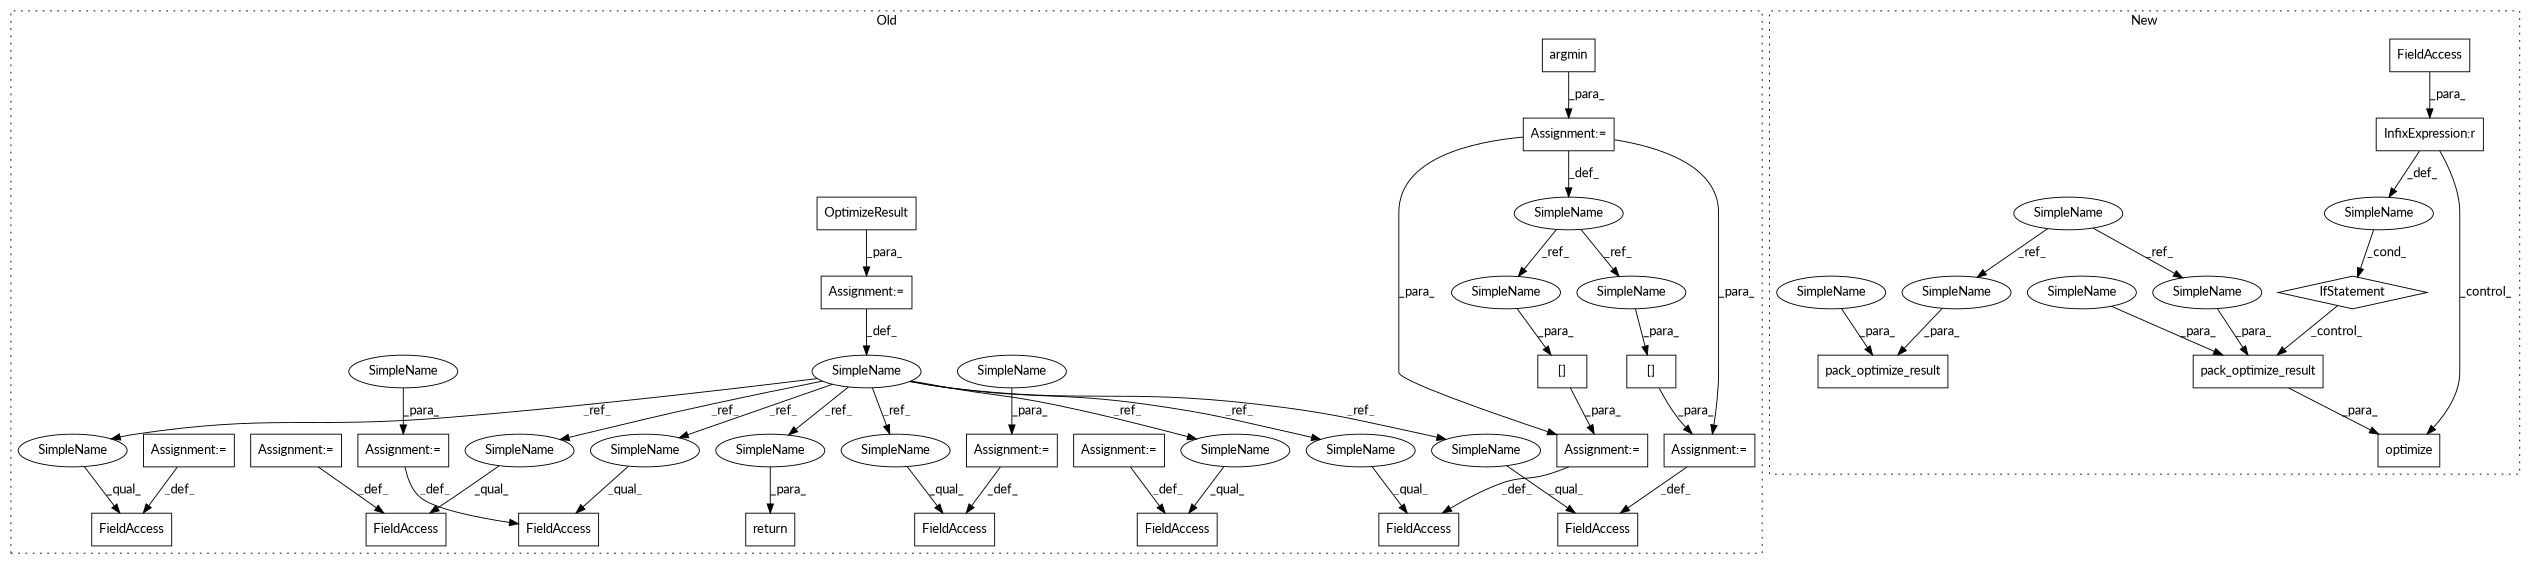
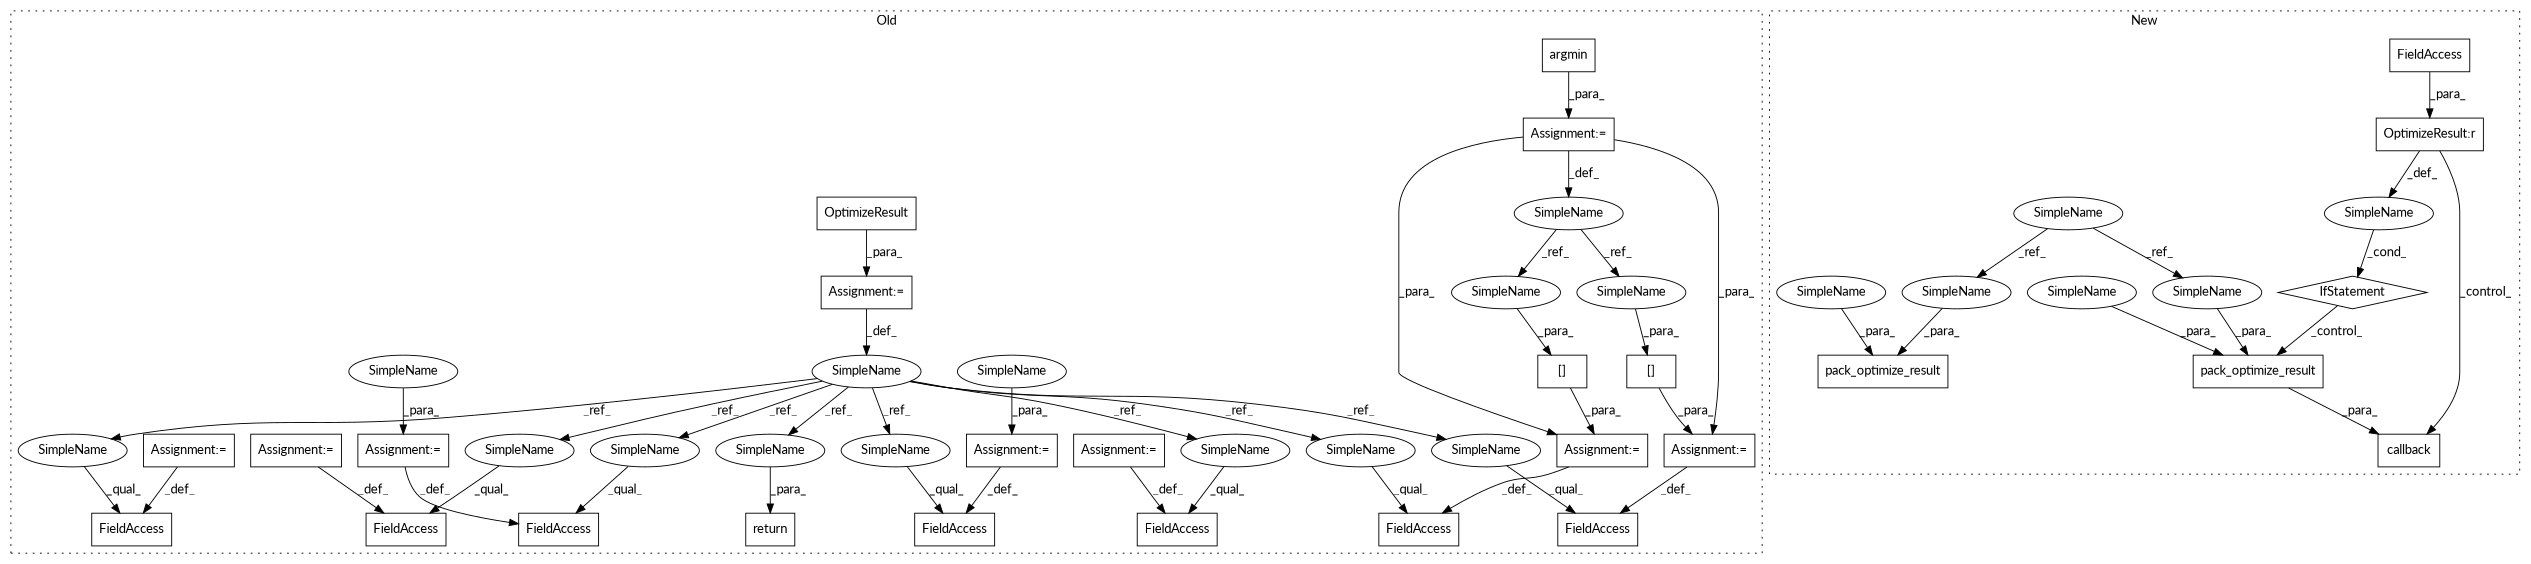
(2430, 134) -> (2430, 134)
(2409, 451) -> (2409, 451)
